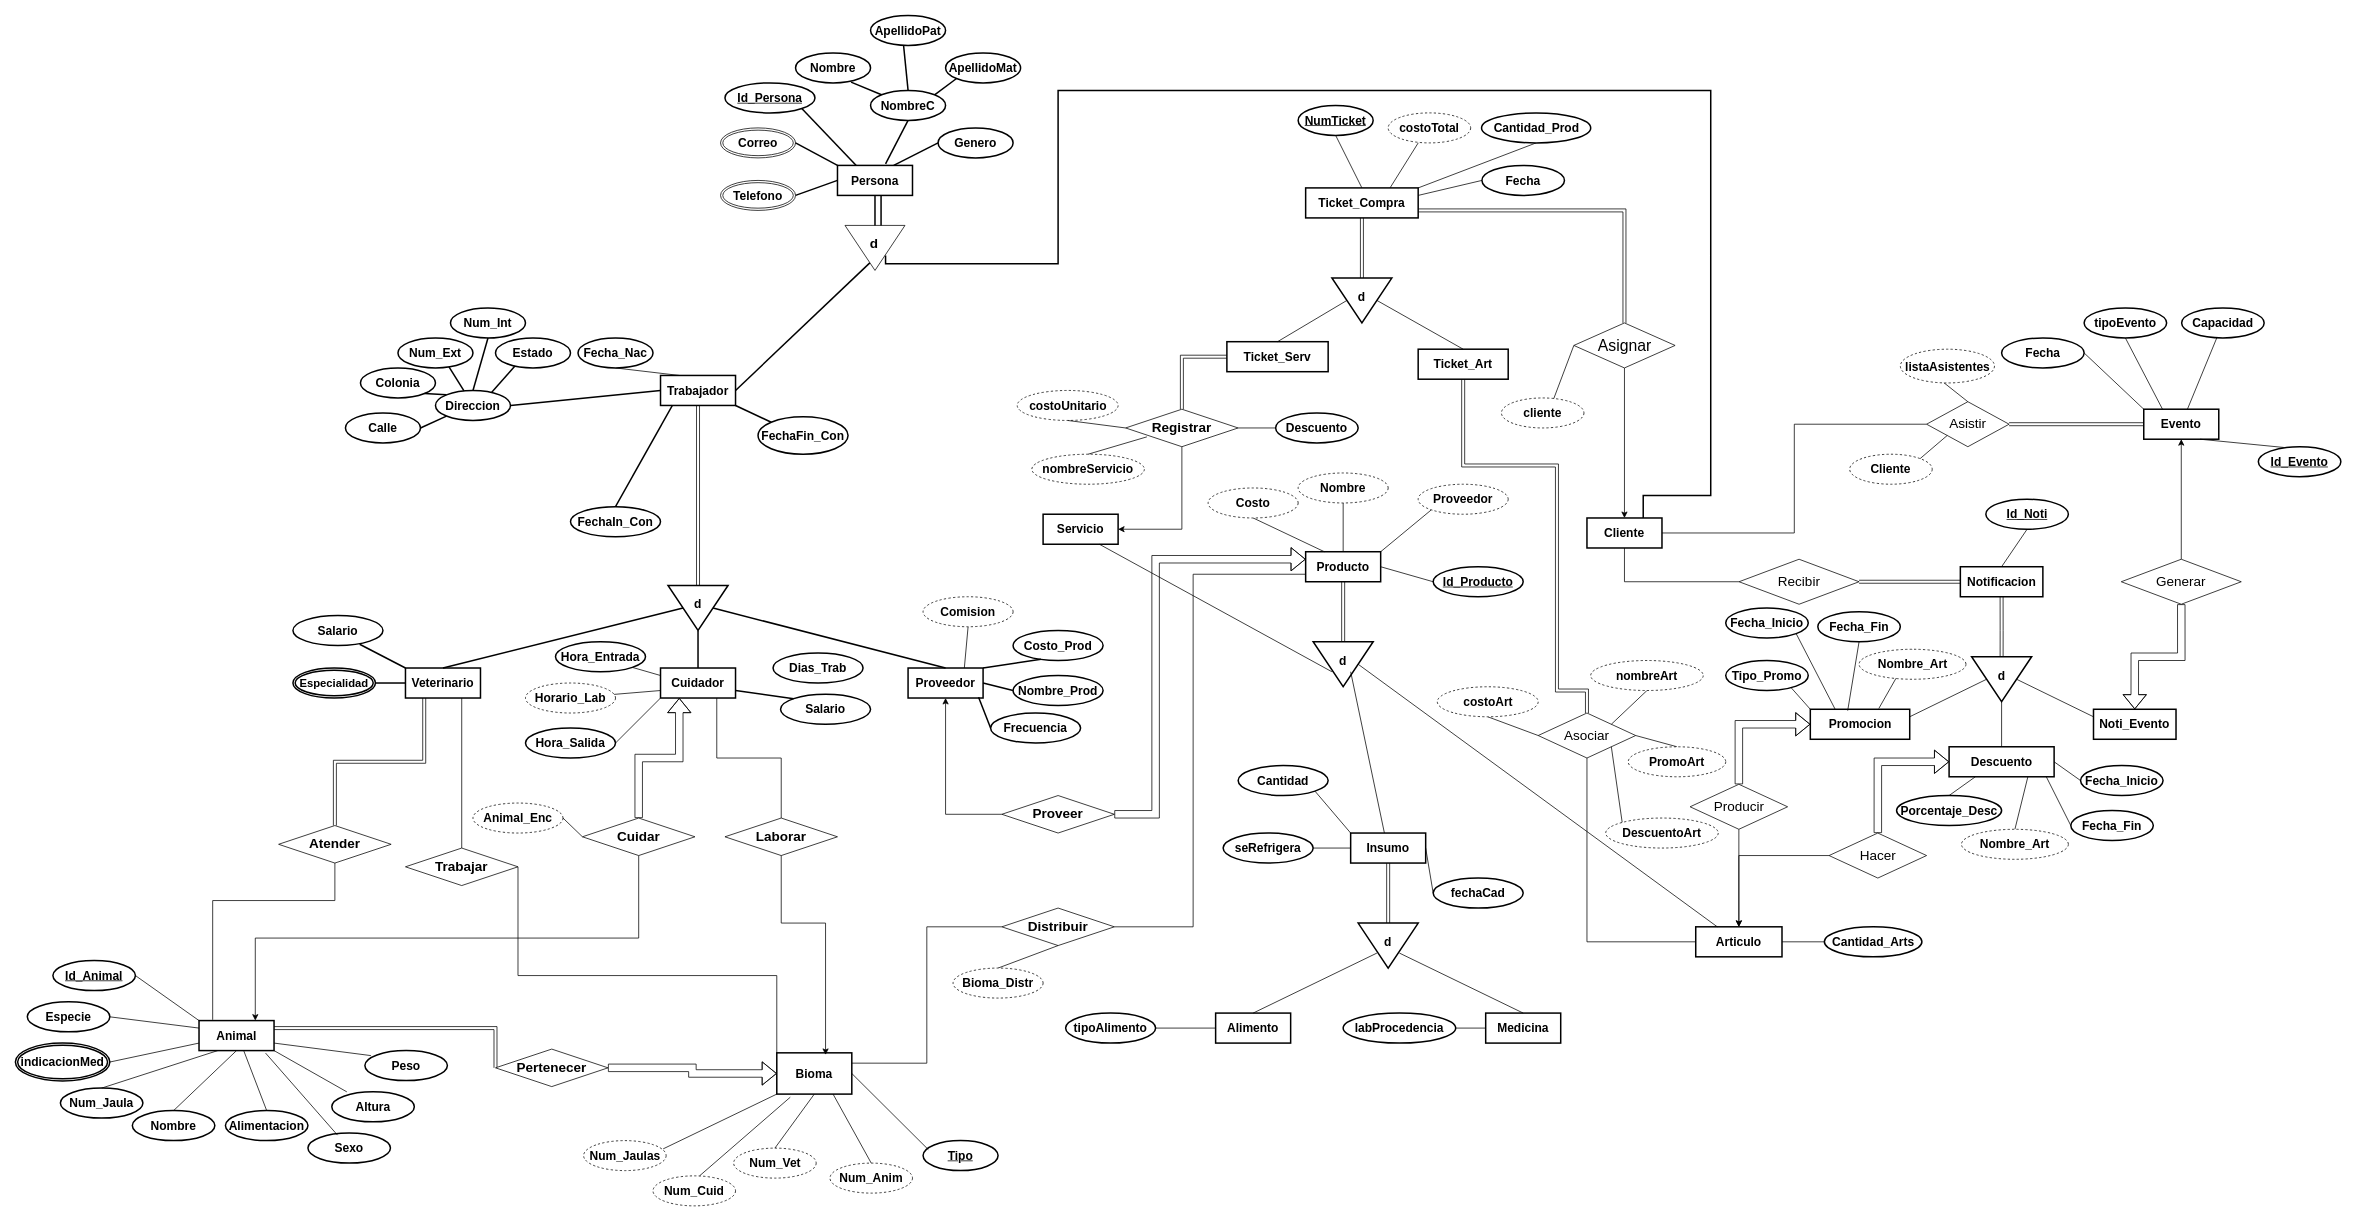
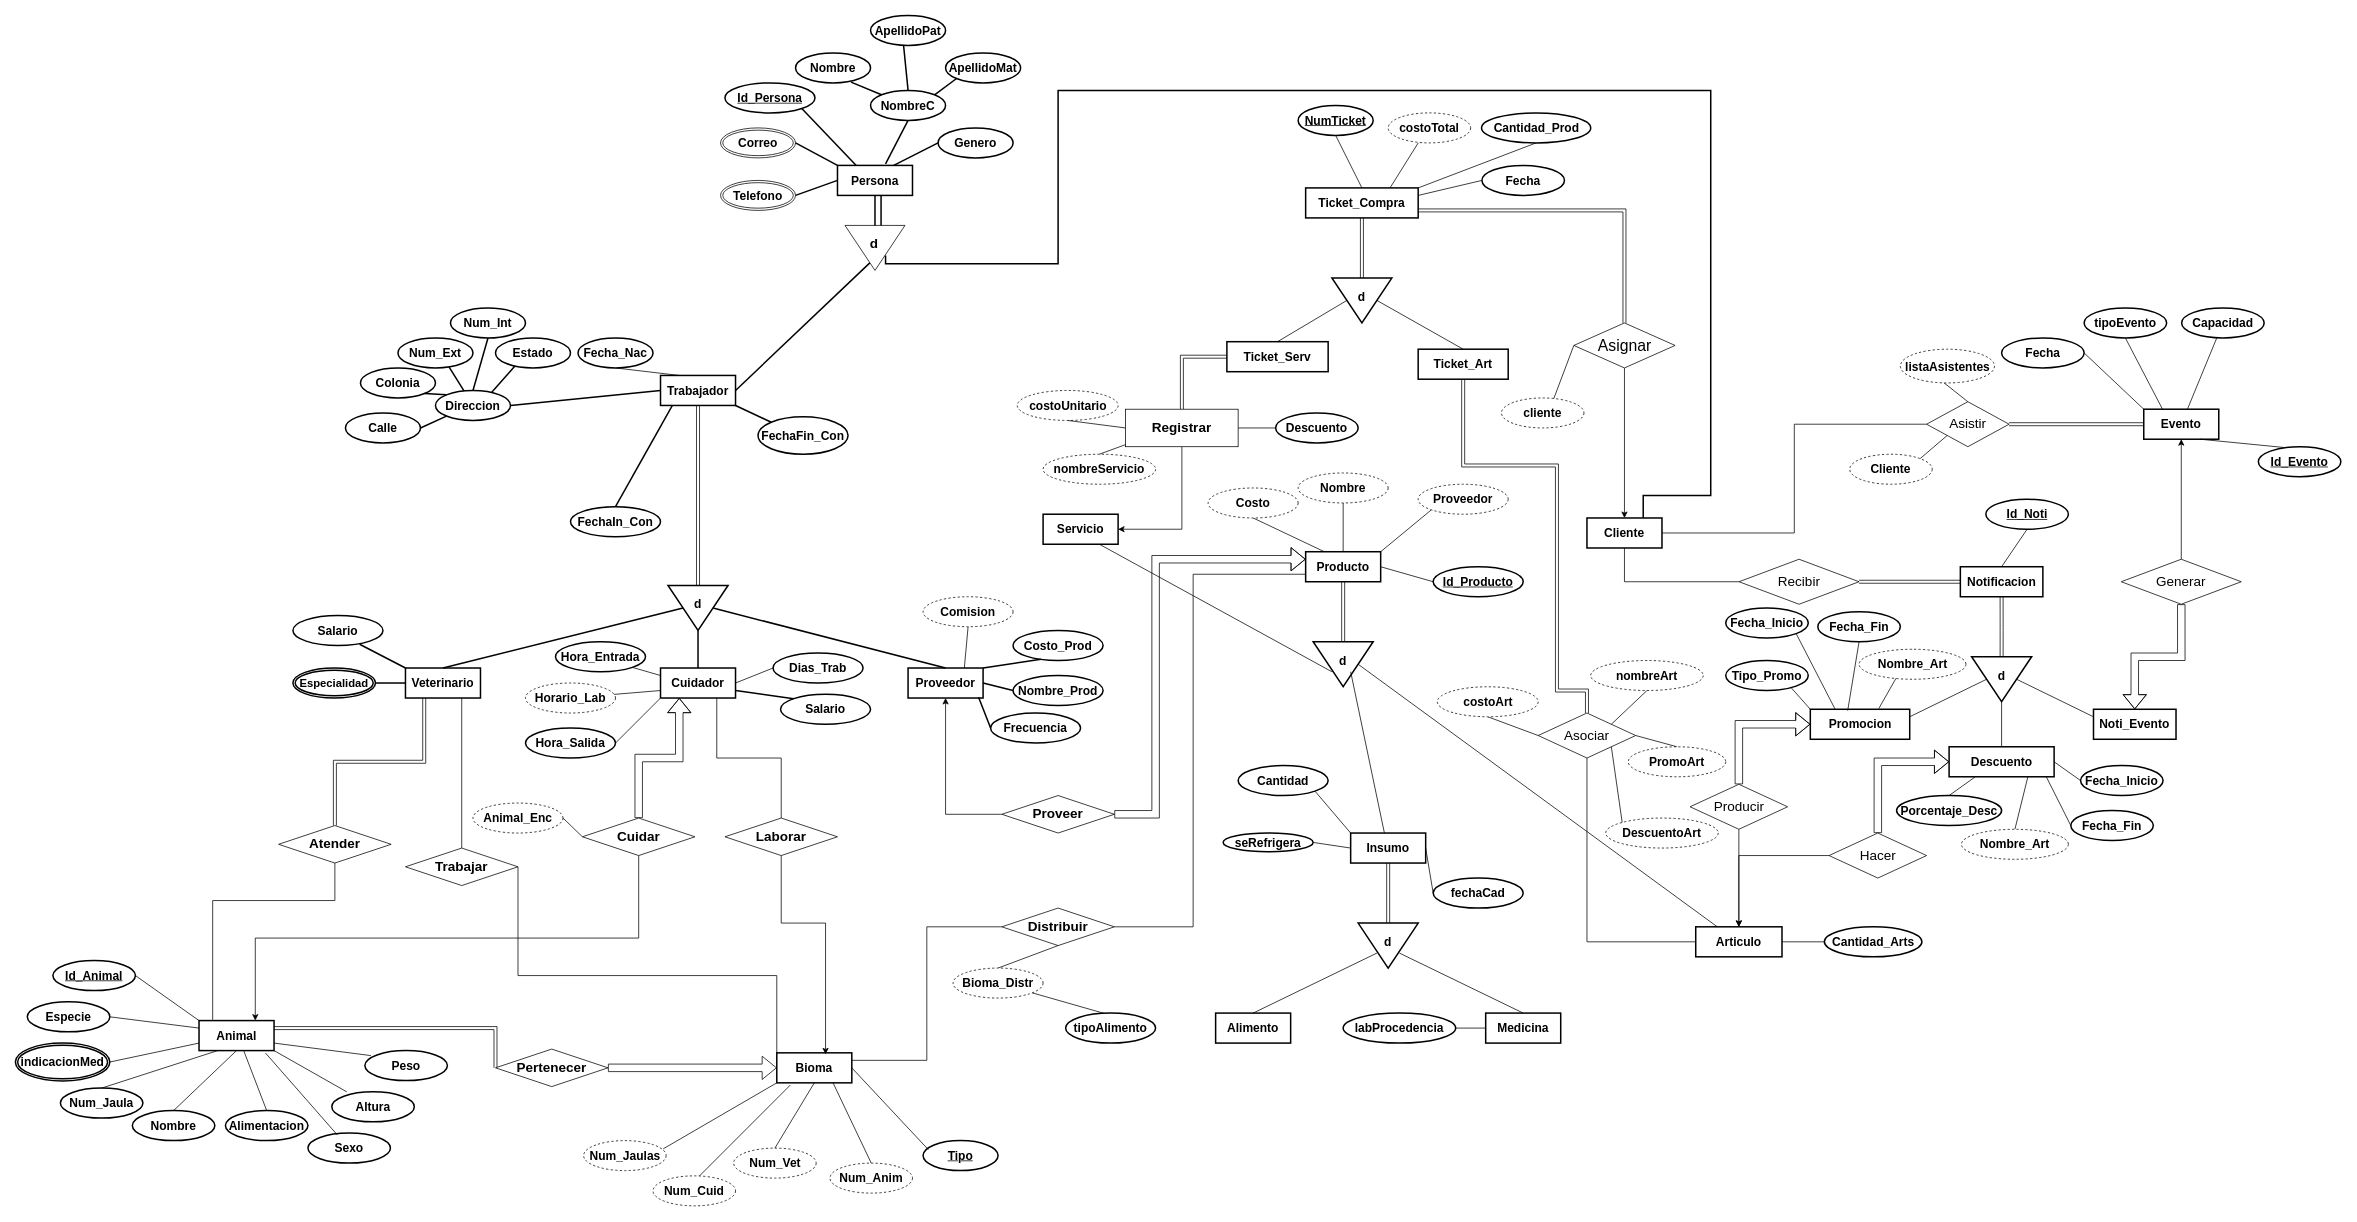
(1182, 428) -> (1182, 428)
(1088, 469) -> (1099, 469)
none -> (754, 675)
(1268, 848) -> (1268, 842)
(1185, 1028) -> (1068, 1003)
(814, 1073) -> (814, 1068)
